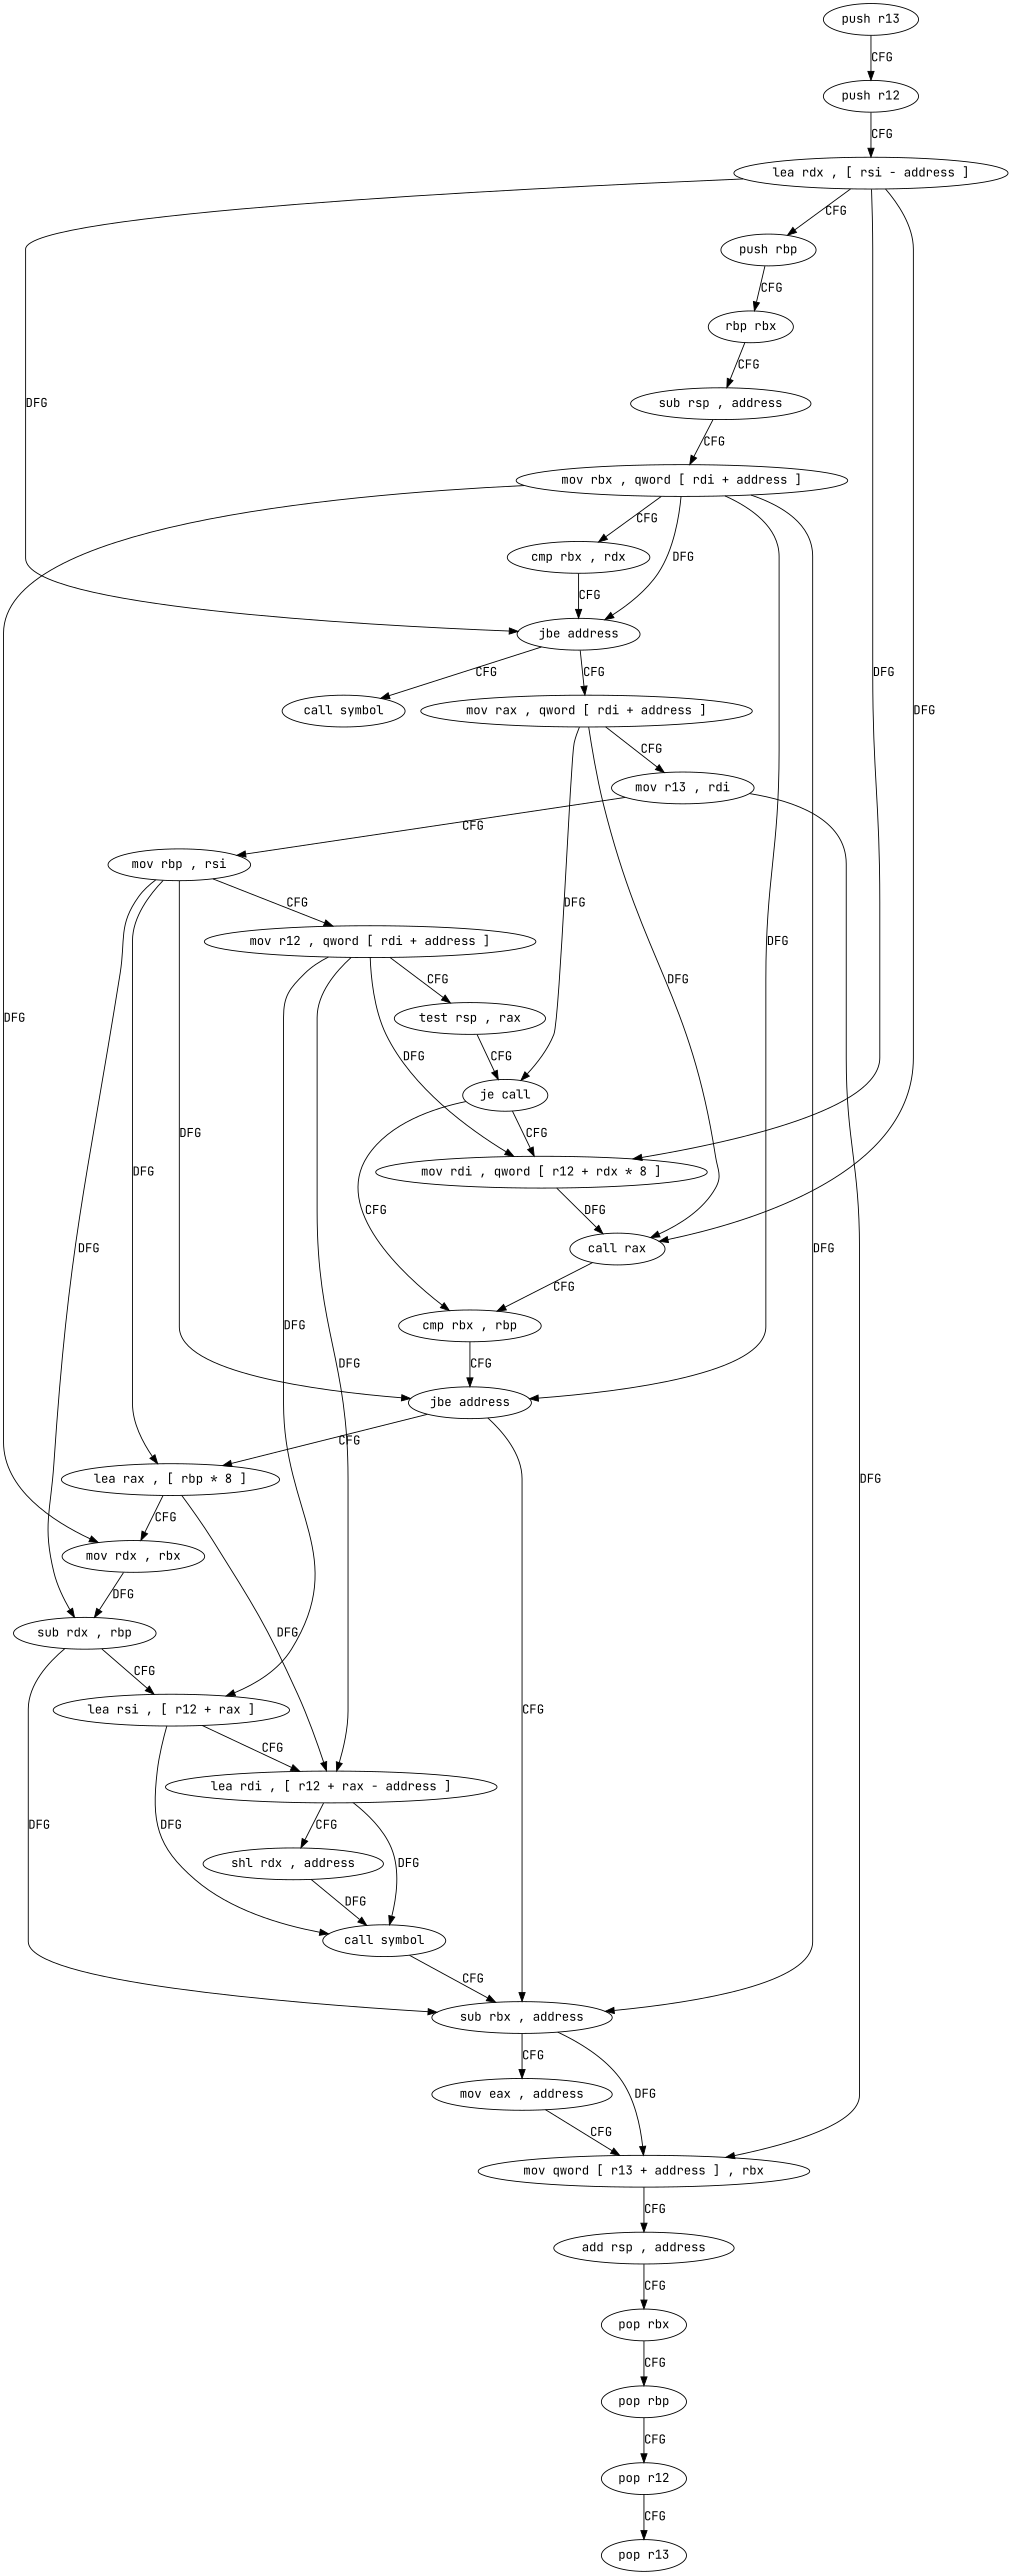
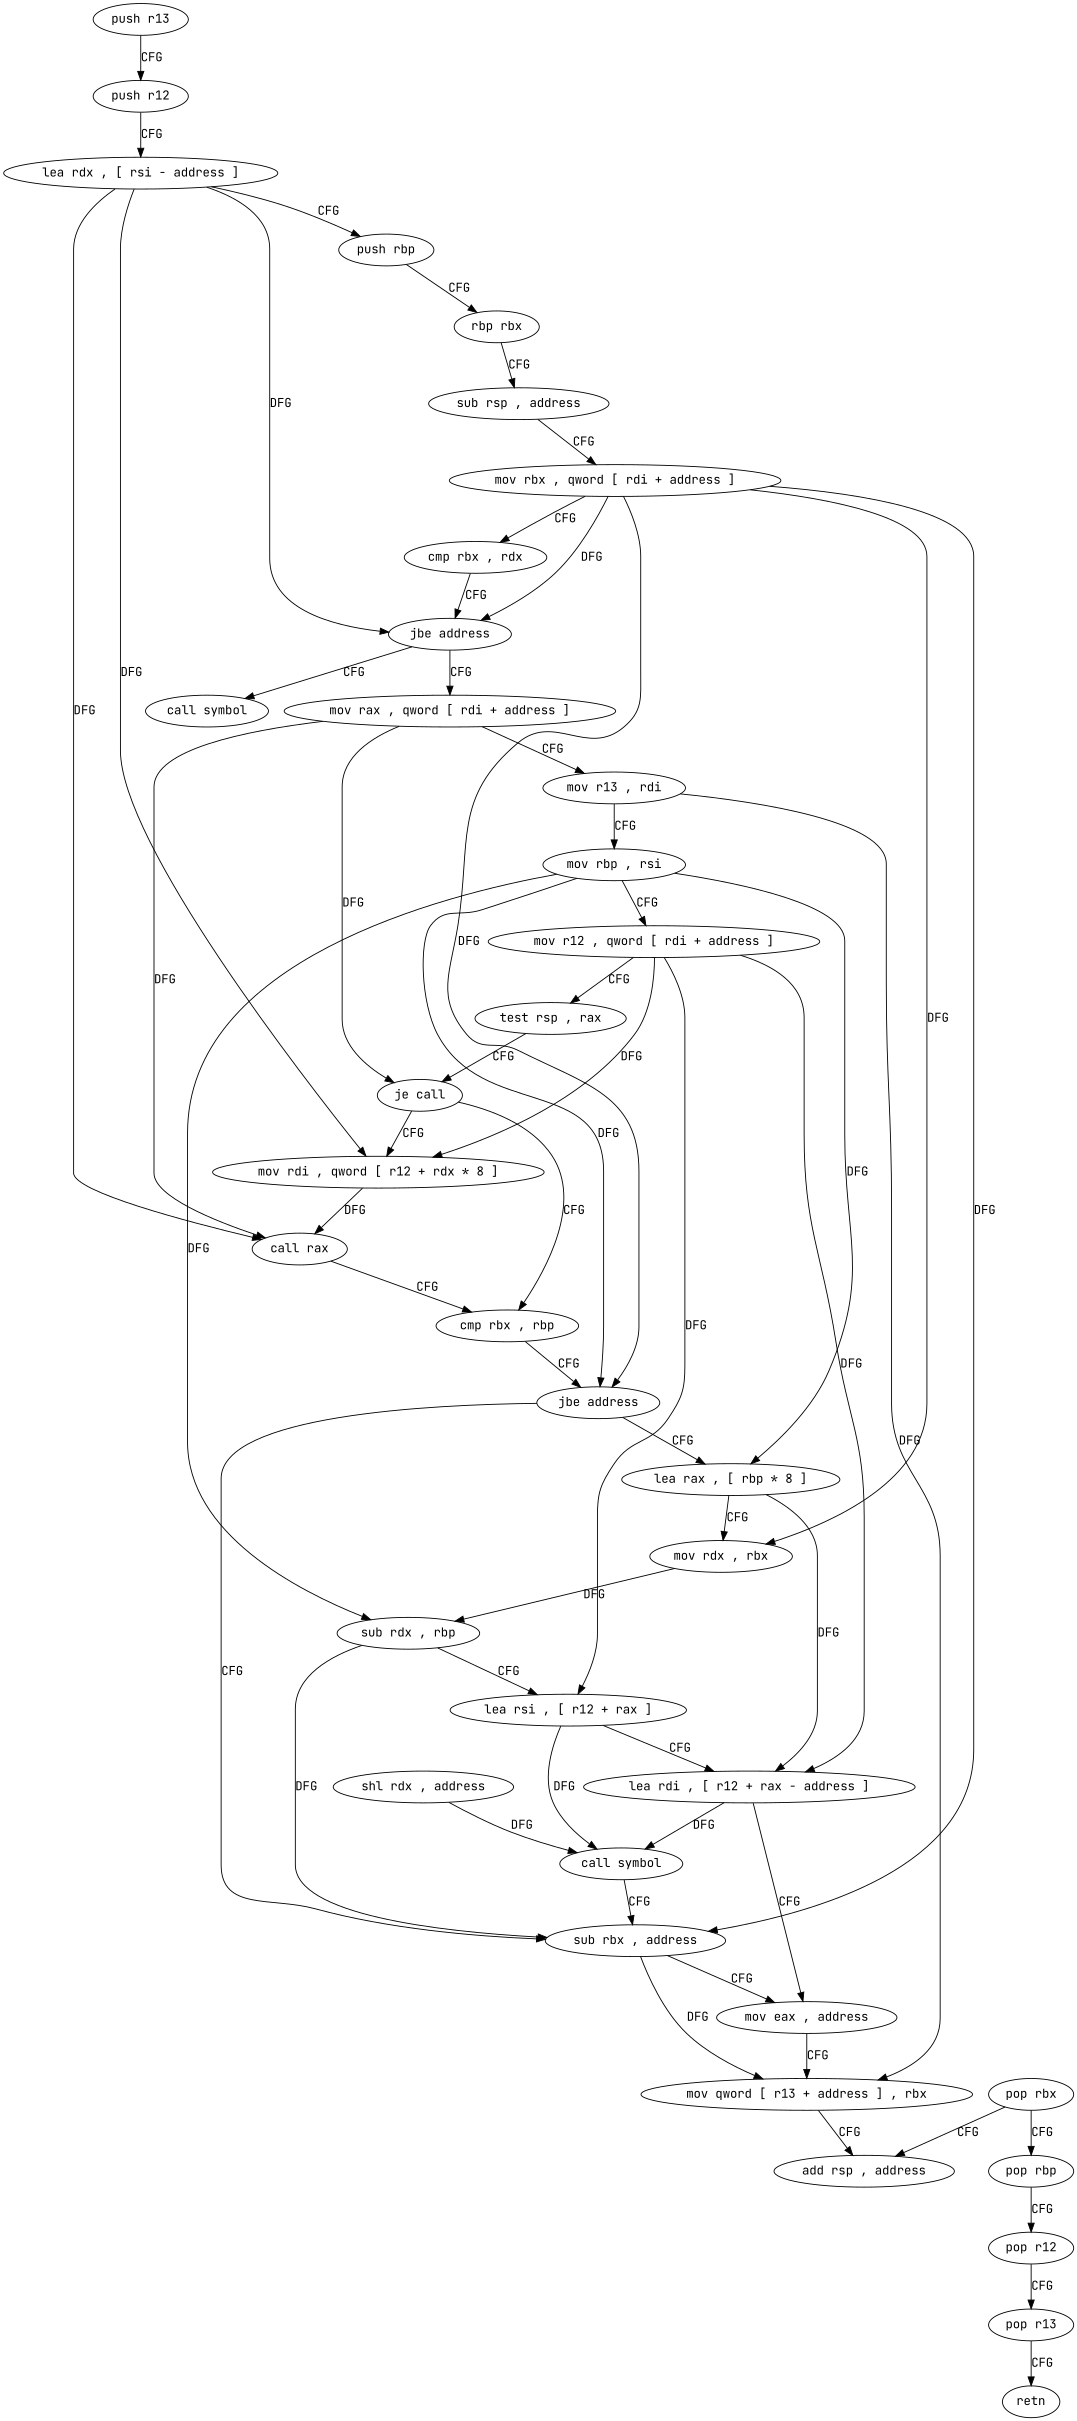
(314, 1821) -> (777, 1898)
(644, 2282) -> (954, 2130)
none -> (1031, 2402)
